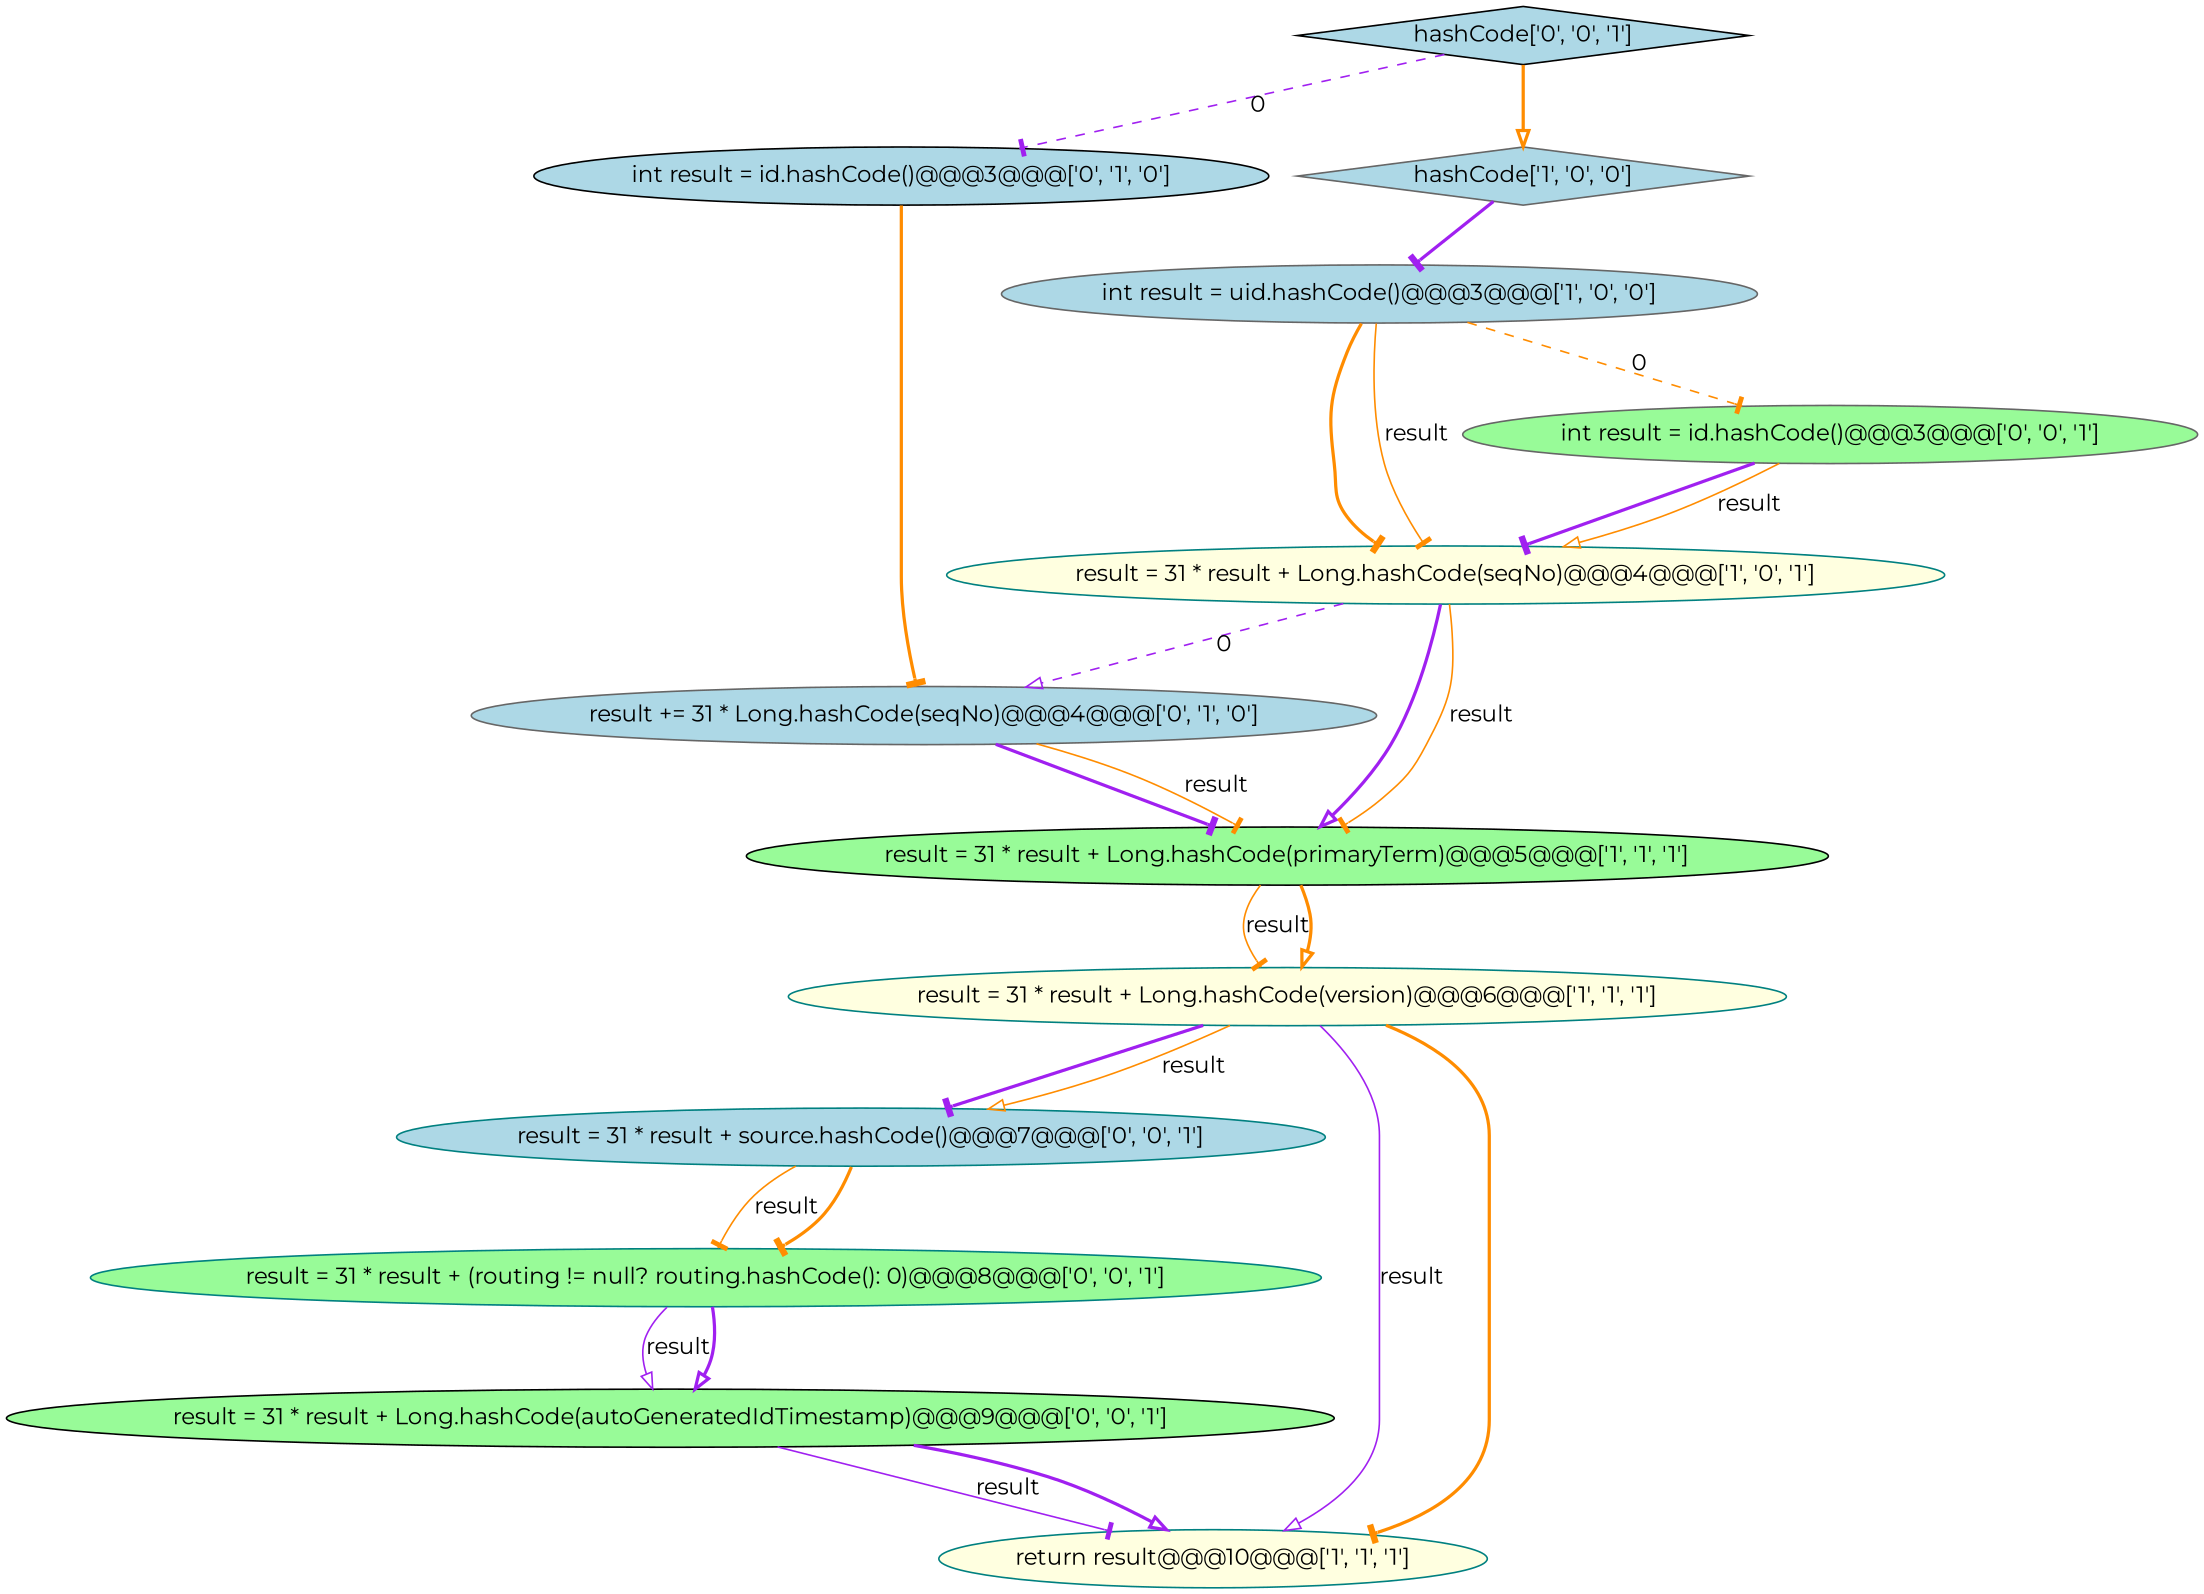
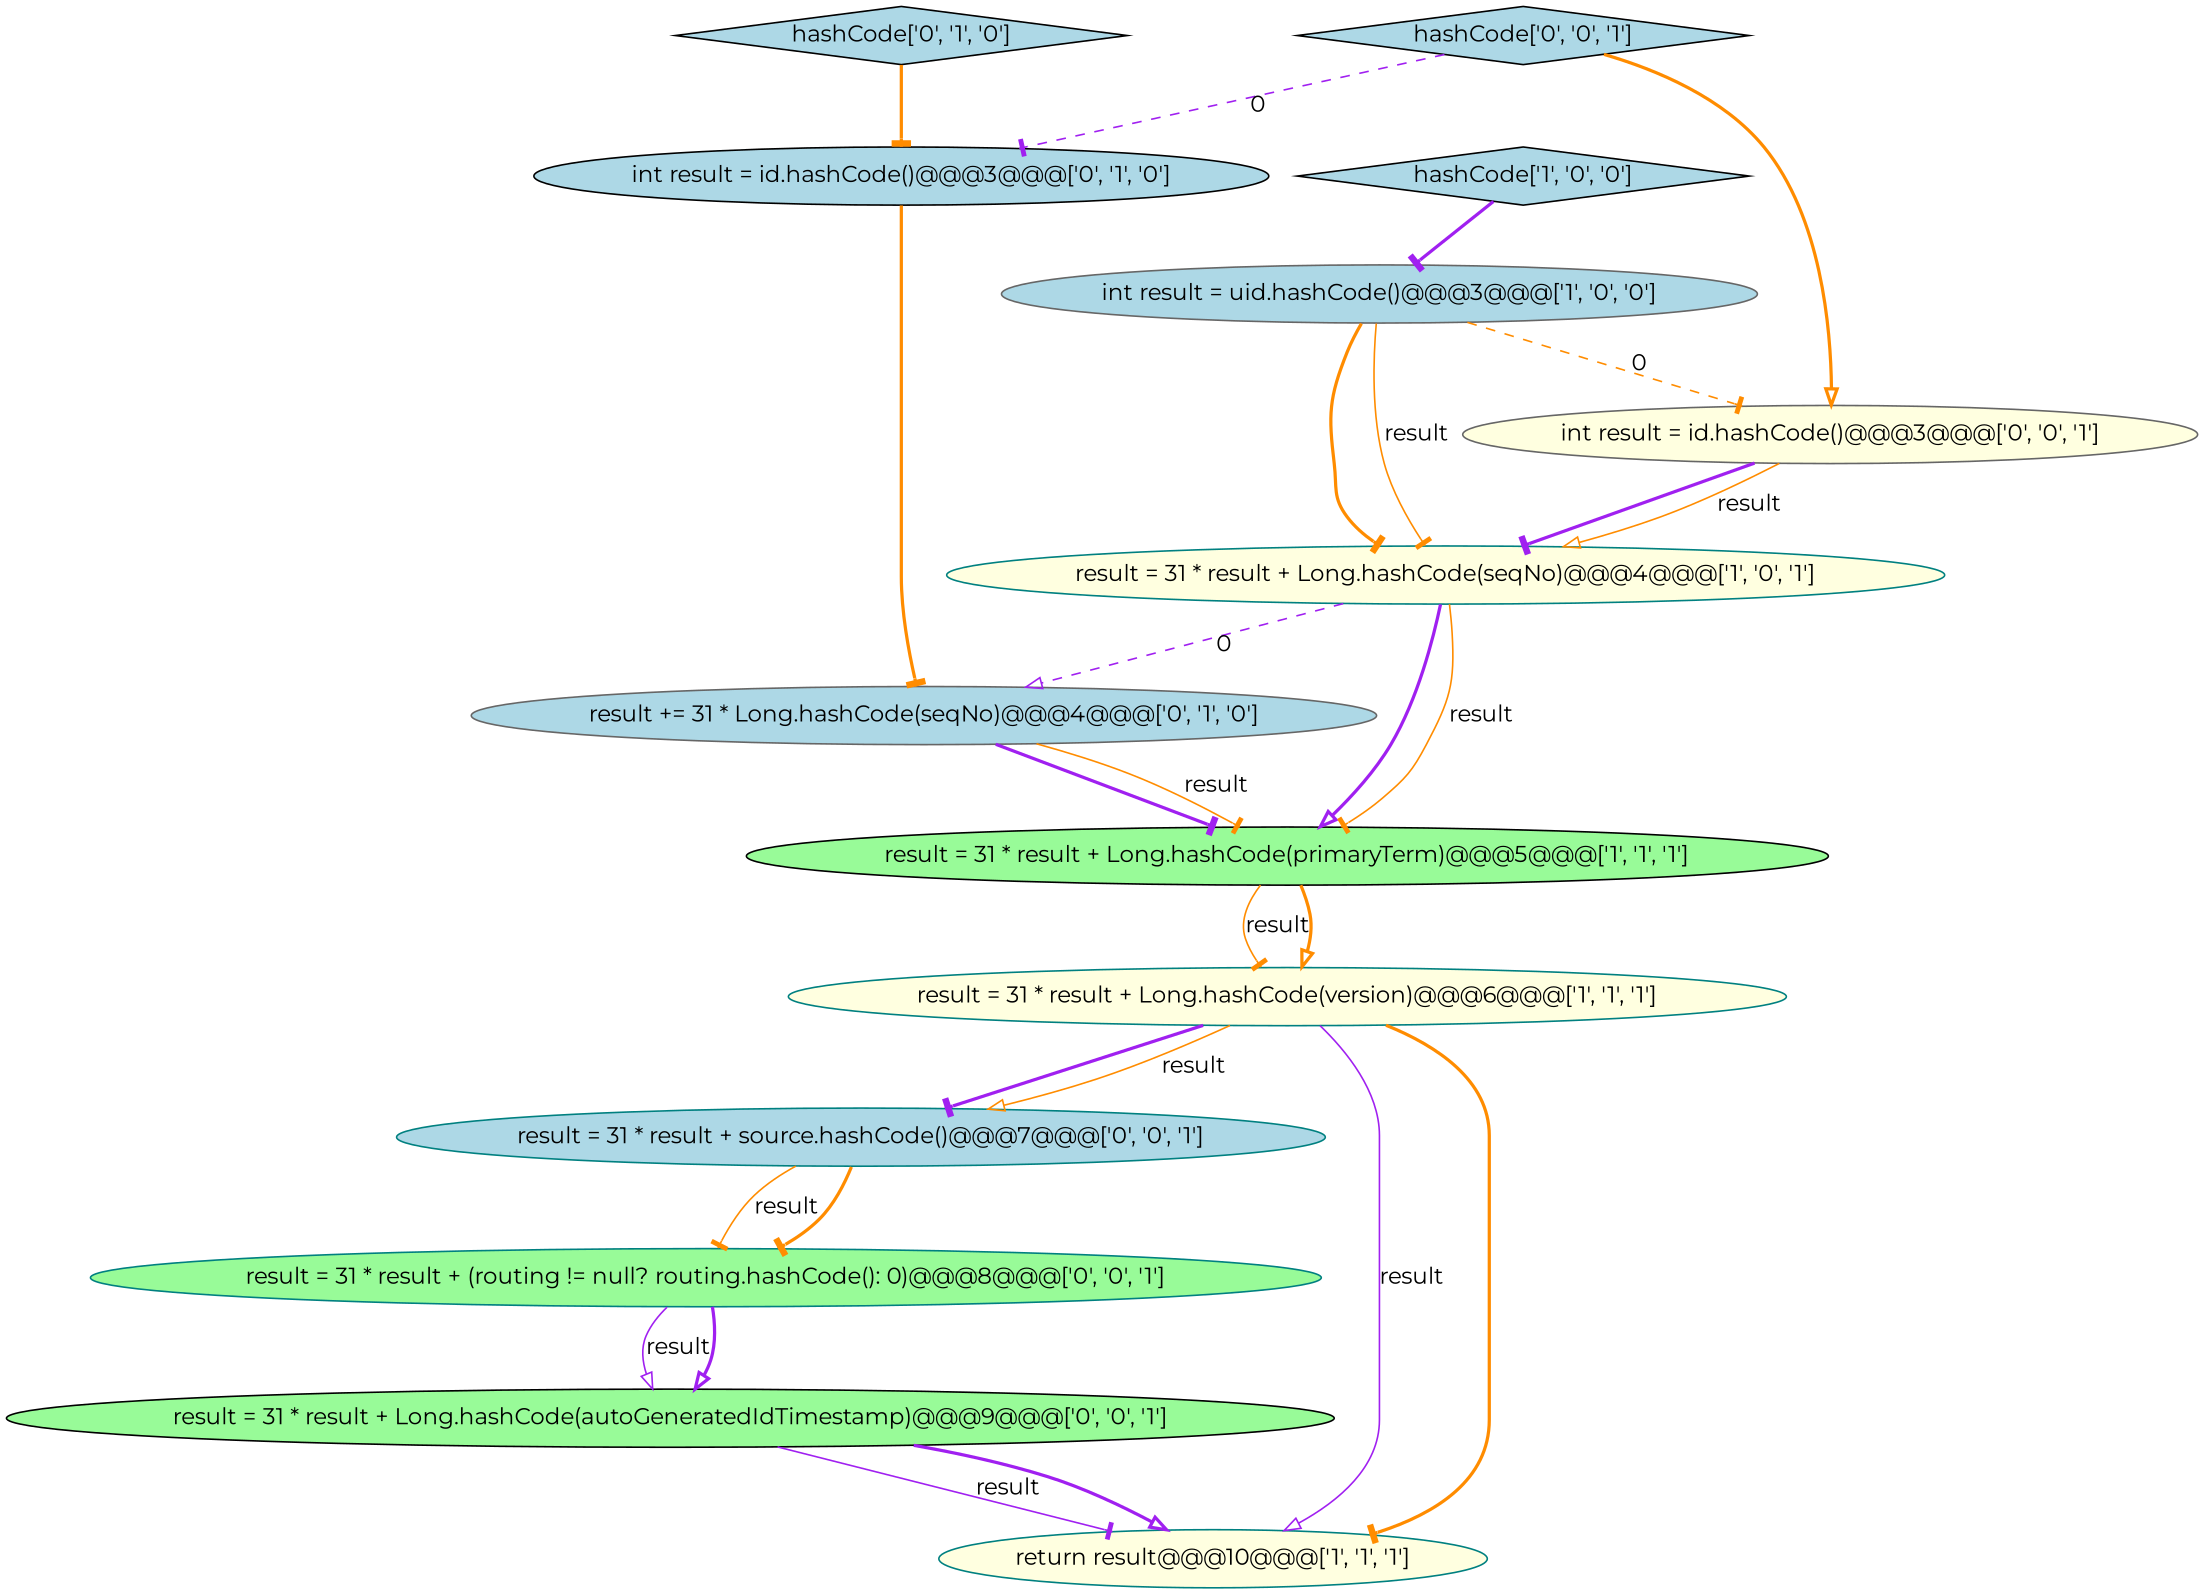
none -> (901, 36)
(1523, 98) -> (1783, 175)
(1523, 176) -> (1523, 176)
(1830, 435) -> (1830, 435)
